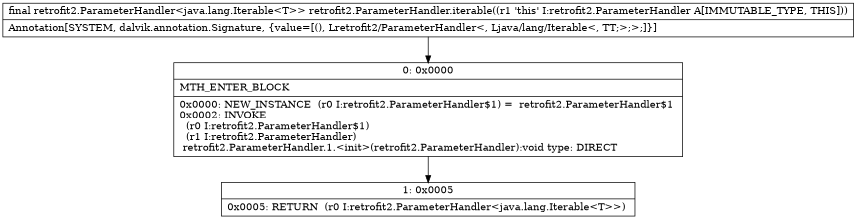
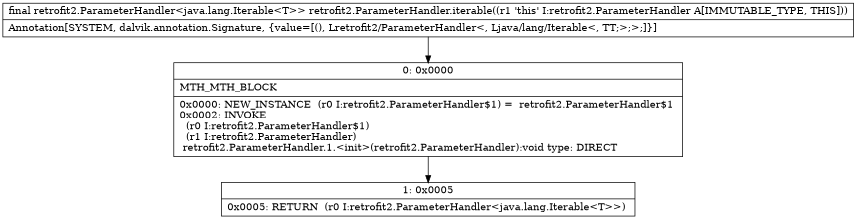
(235, 87) -> (228, 87)
